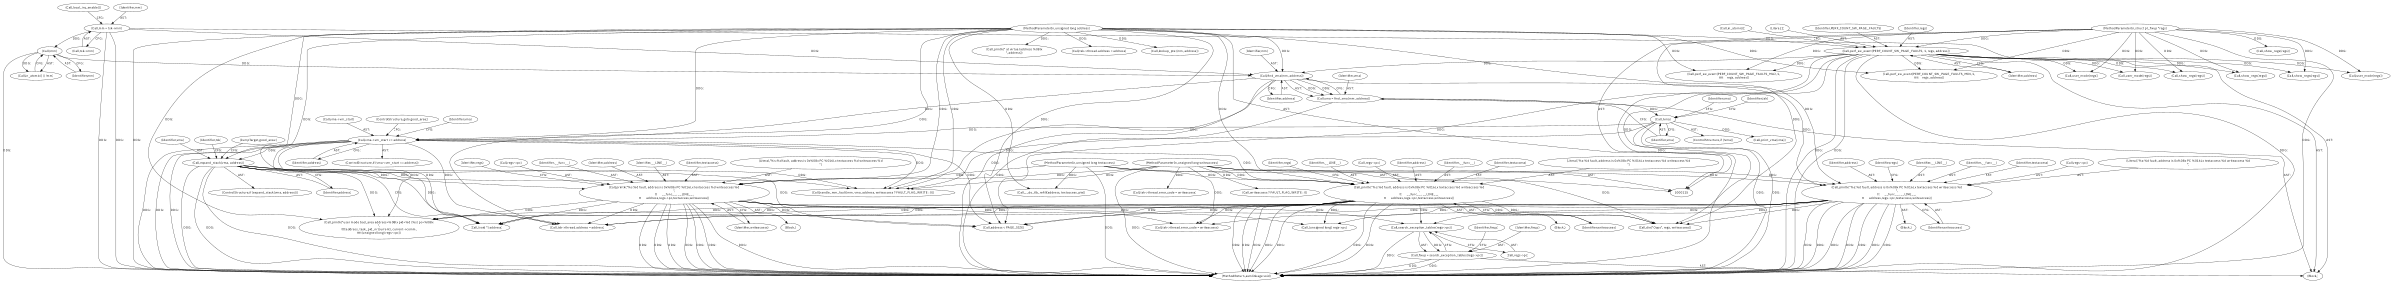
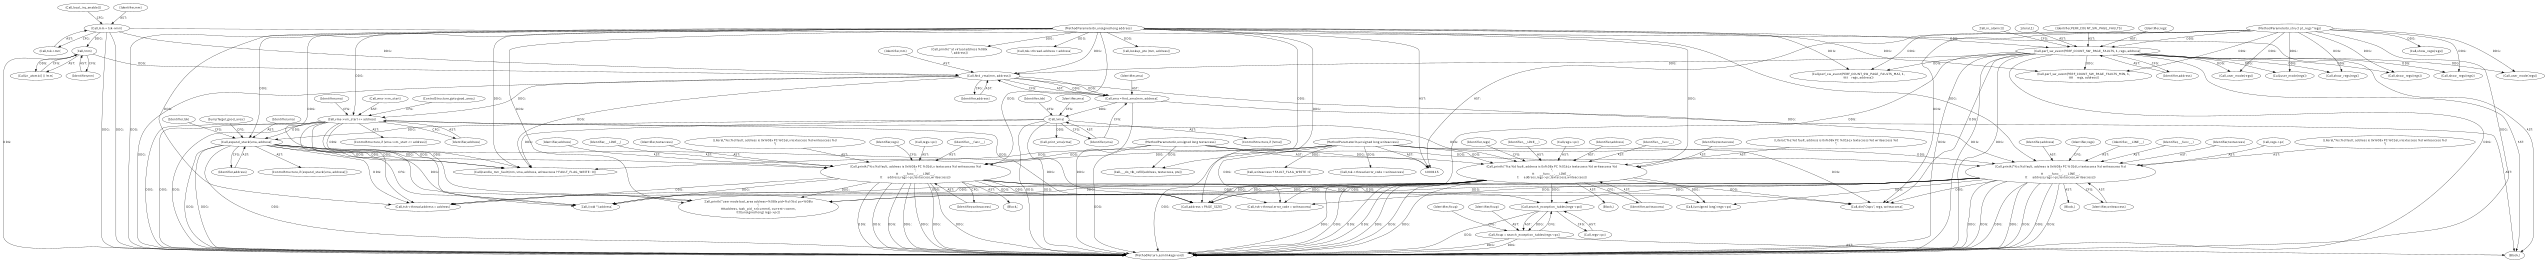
(2135, 28) -> (2290, 28)
(1067, 127) -> (660, 123)
